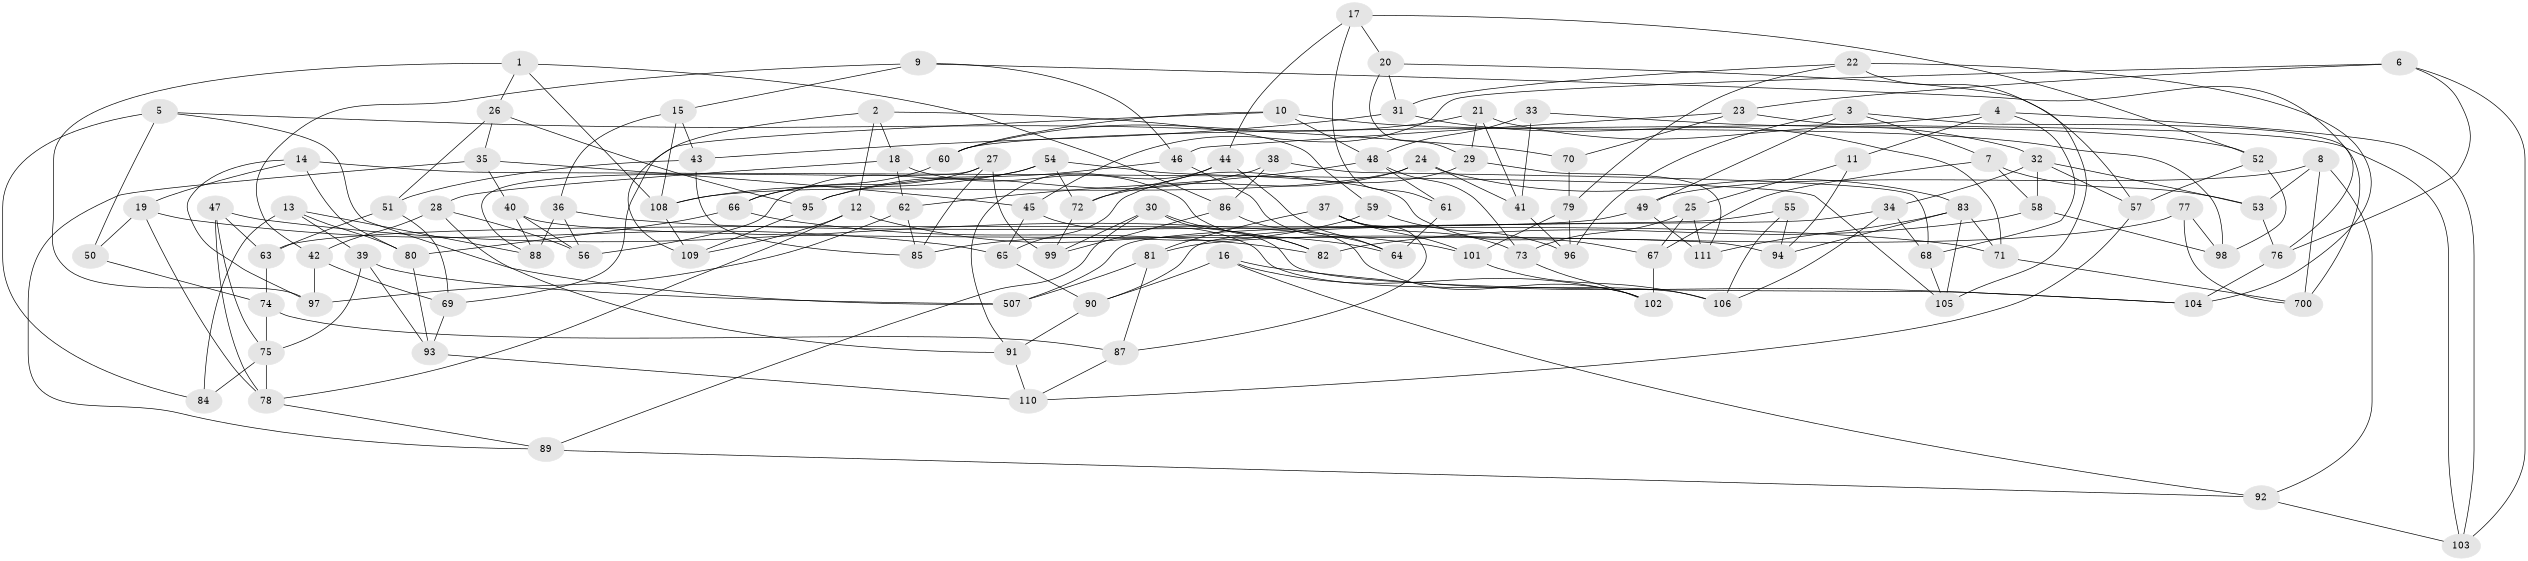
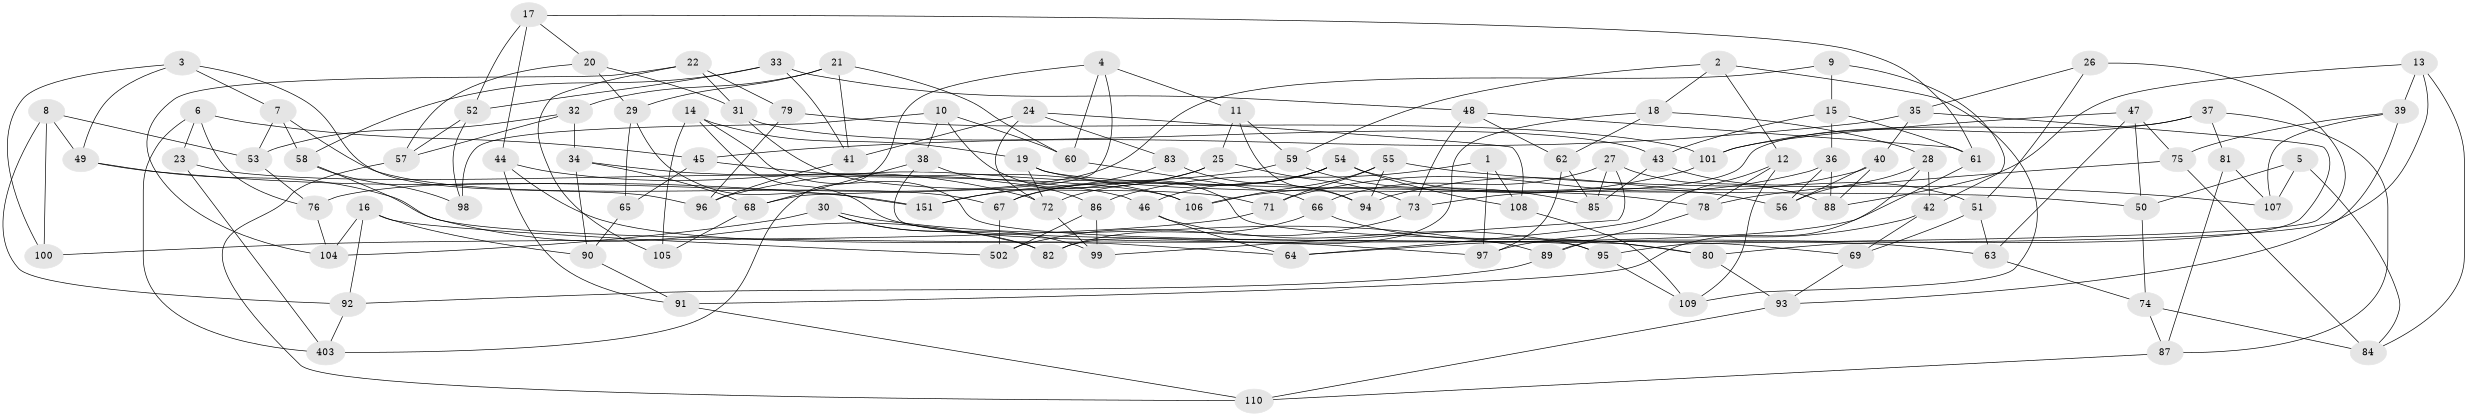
(1064, 80) -> (1243, 184)
(507, 87) -> none
(1327, 135) -> (934, 132)
none -> (1267, 138)
(670, 156) -> (1912, 134)
(1569, 160) -> none
(2037, 185) -> (533, 85)
(2185, 208) -> none
(1982, 232) -> (1329, 184)
(572, 234) -> (1035, 184)
(1703, 256) -> (925, 208)
(1954, 256) -> none
(1012, 305) -> (2273, 208)
(1654, 305) -> (999, 256)
(2304, 305) -> (44, 256)
(225, 308) -> (2138, 158)
(266, 329) -> (2257, 329)
(2461, 546) -> (326, 353)
